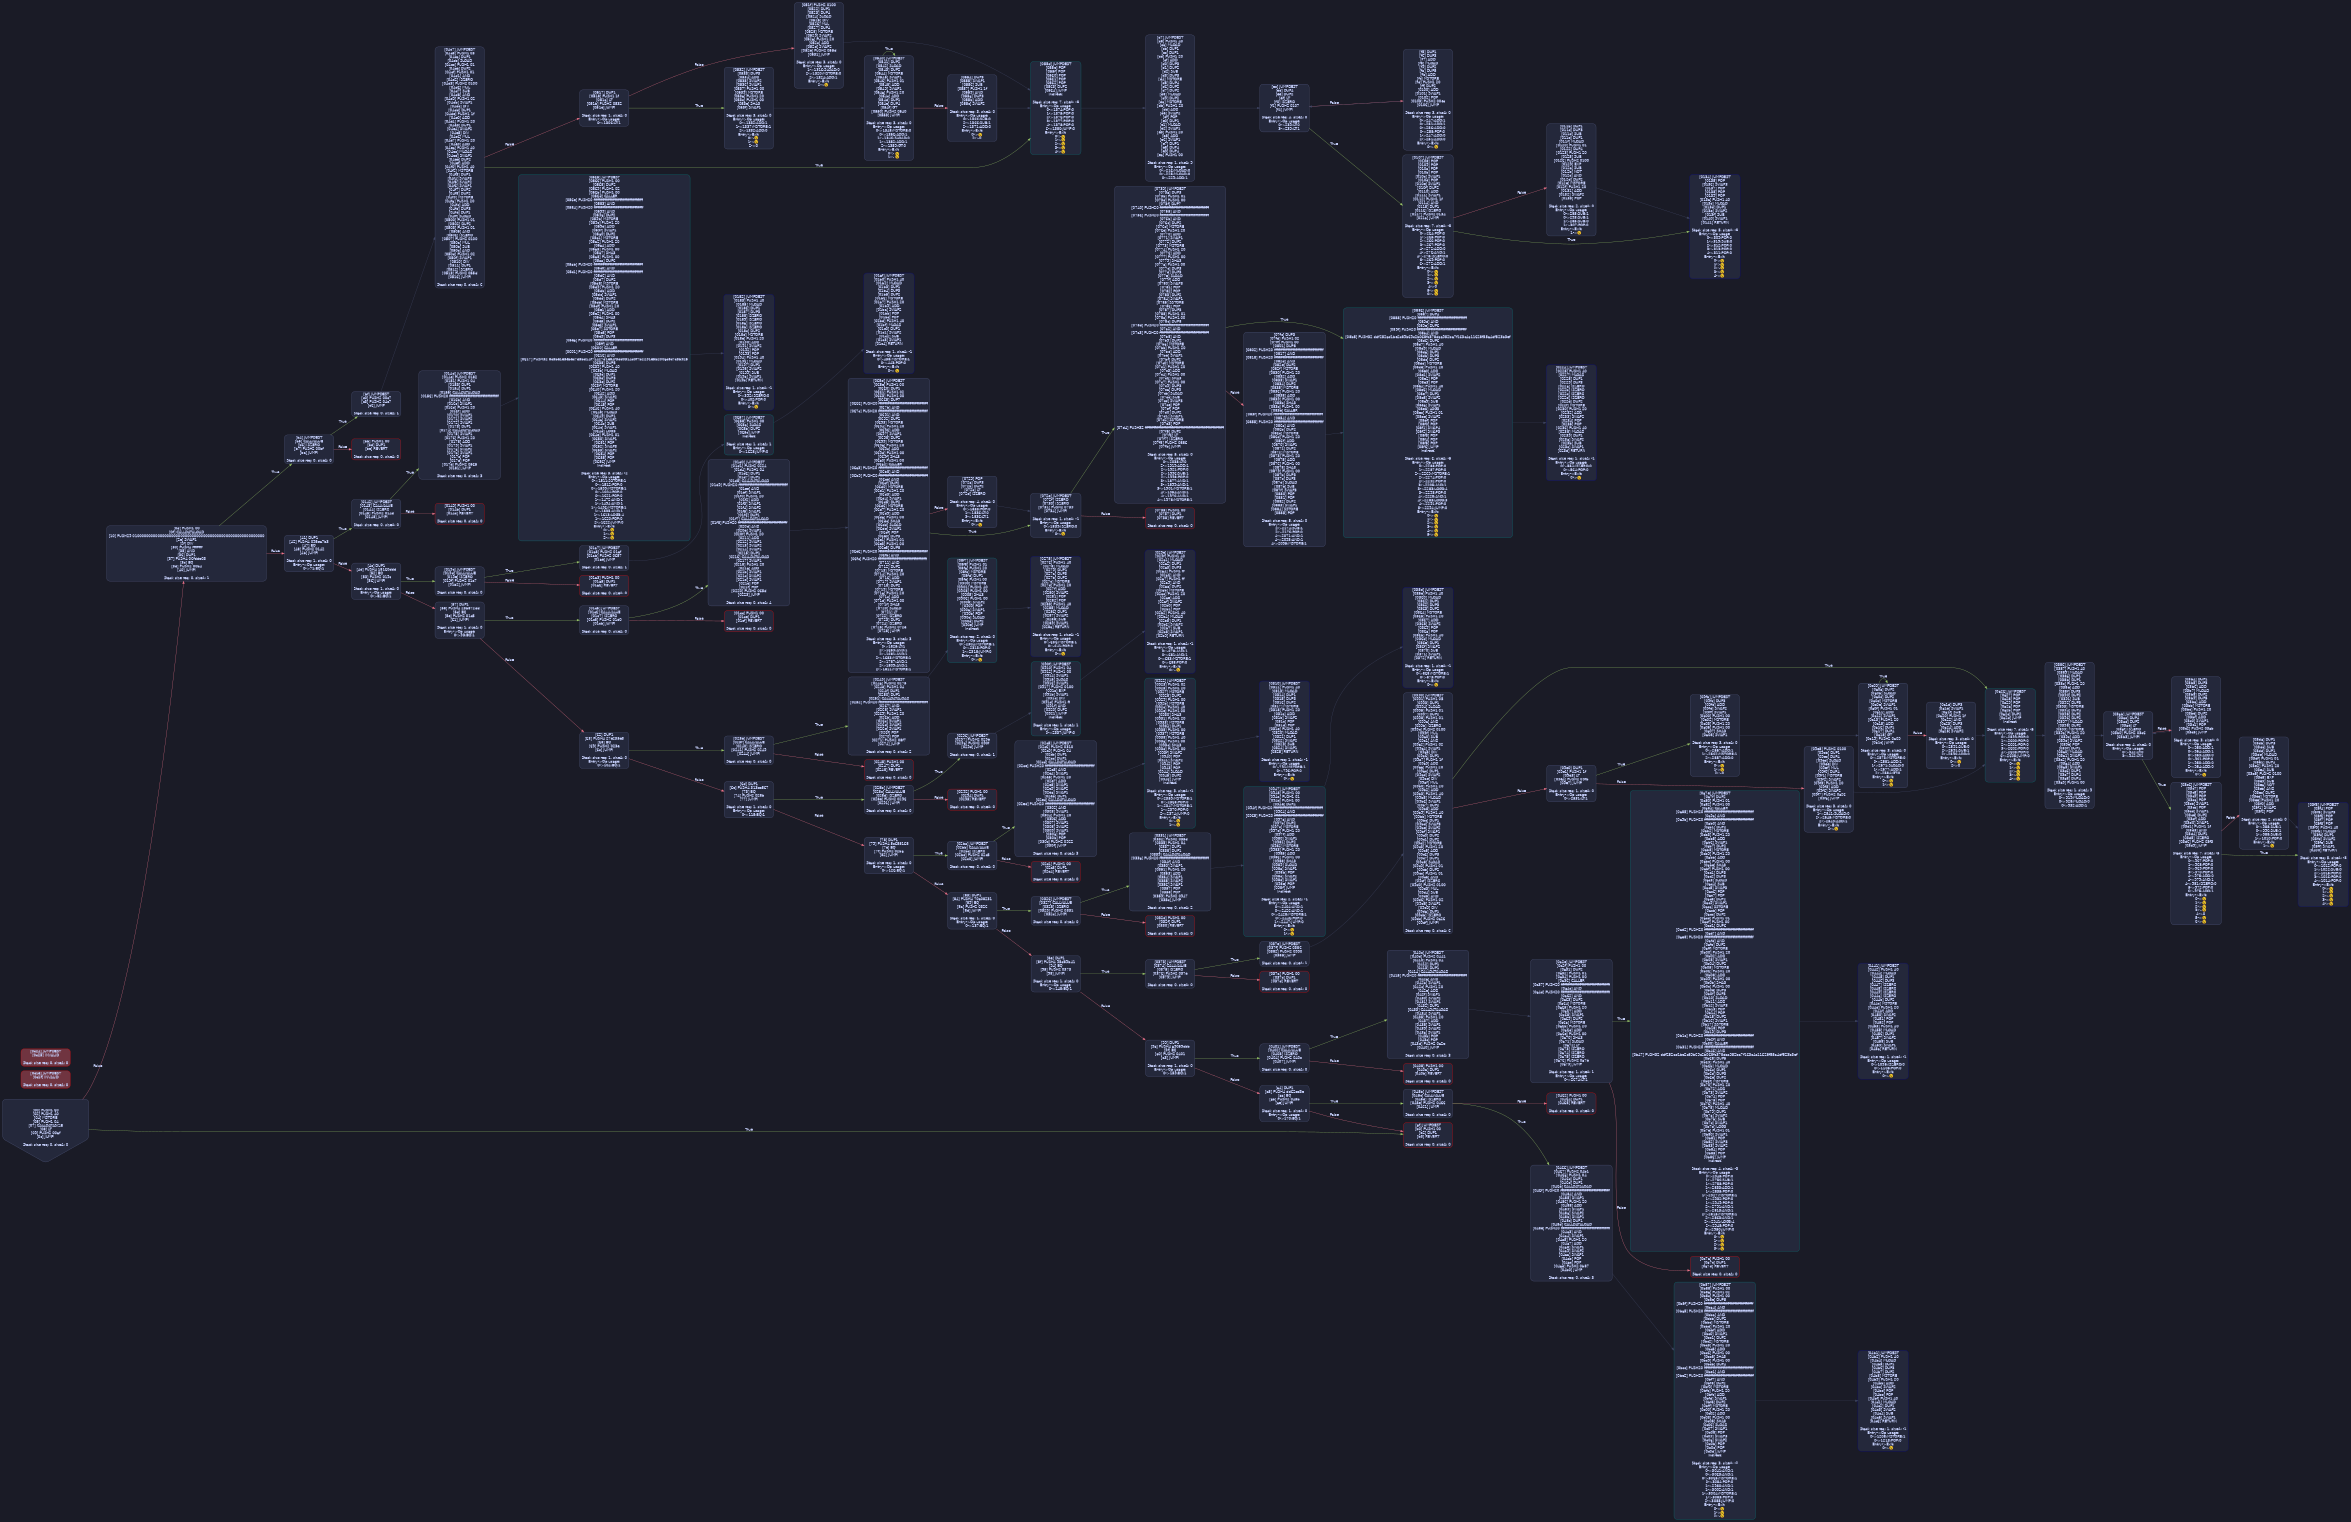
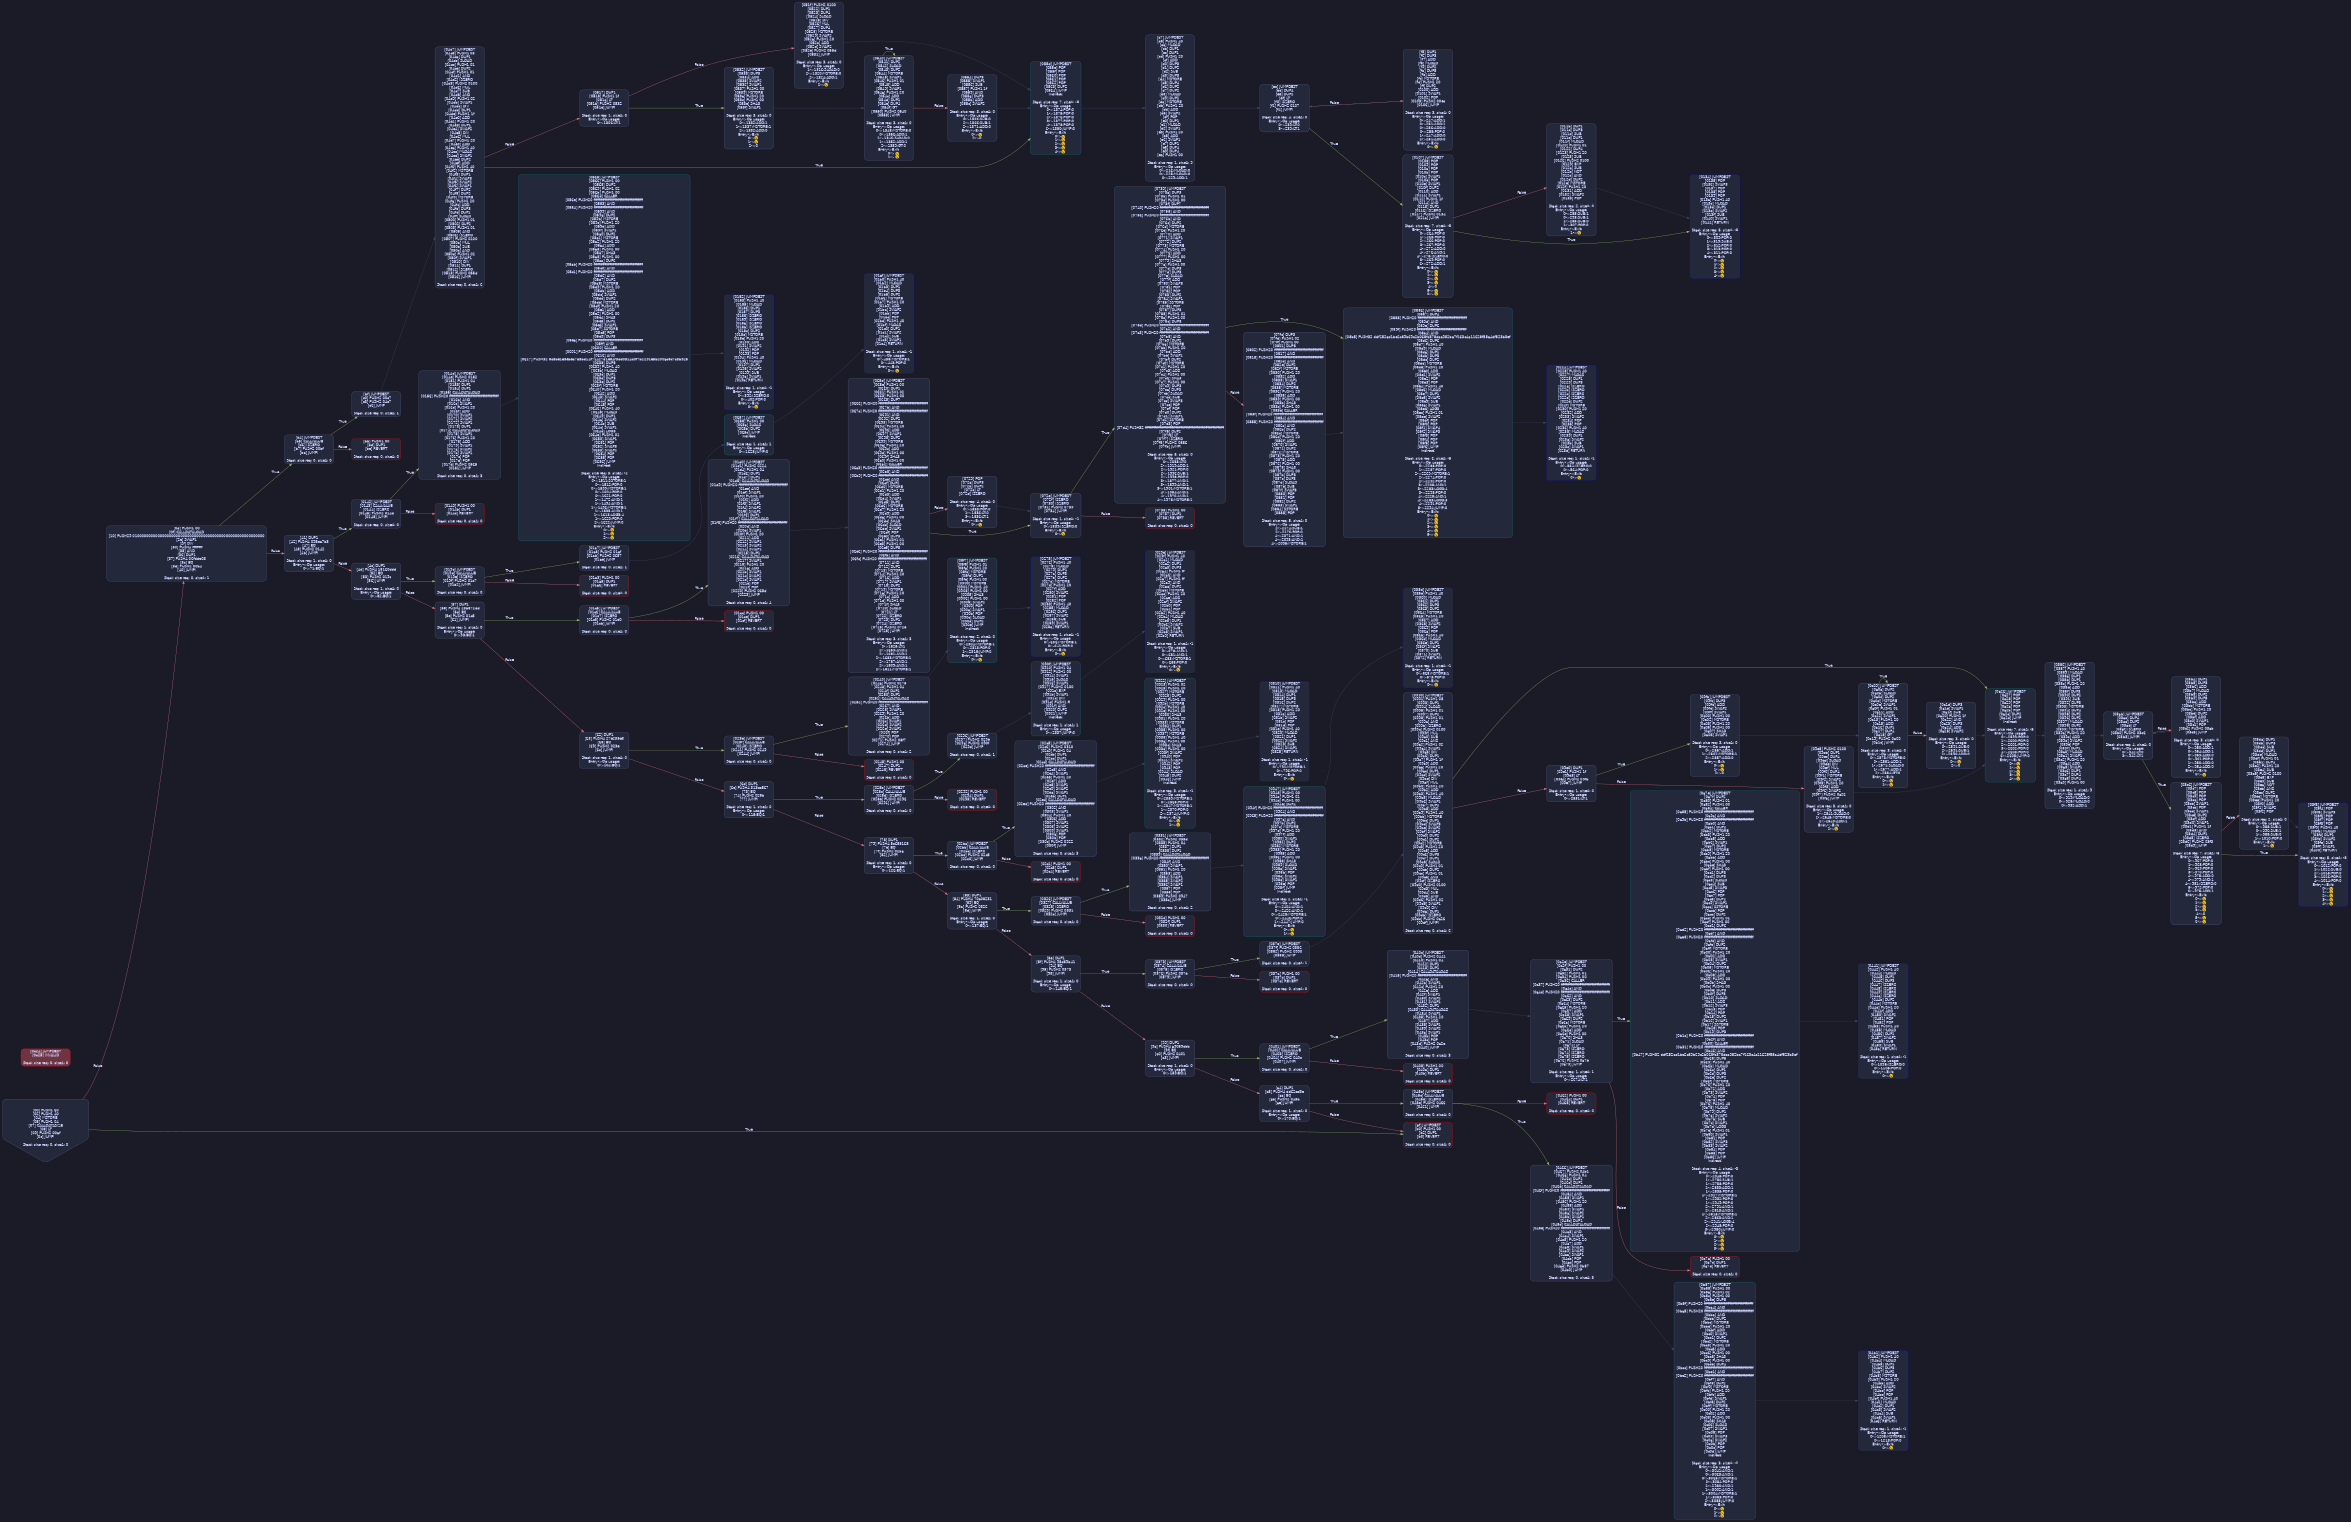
(46, 1079) -> none
